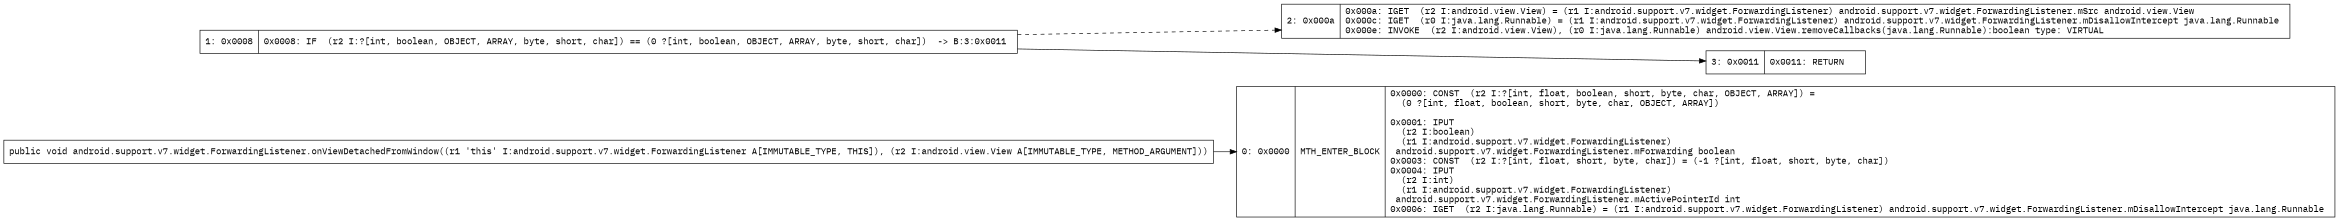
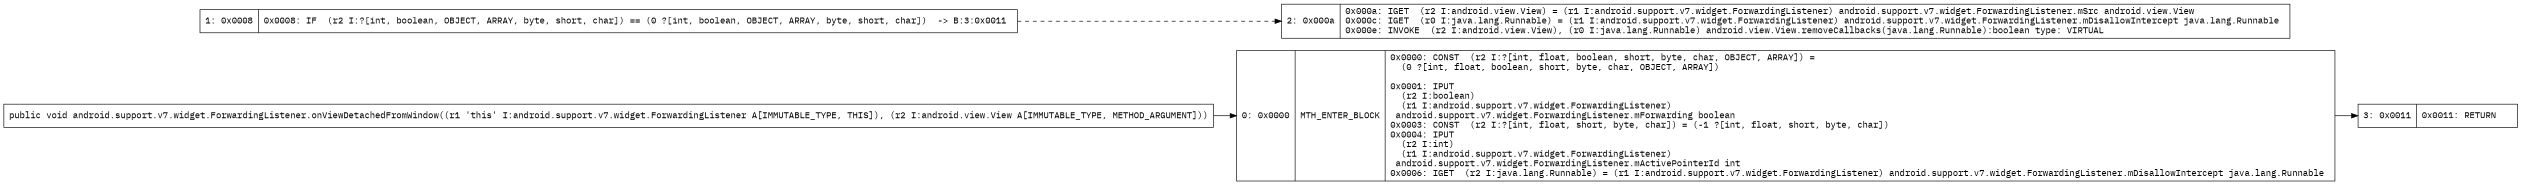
(1358, 55) -> (2343, 116)
